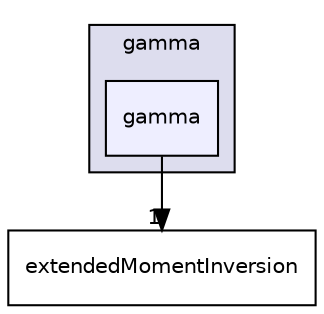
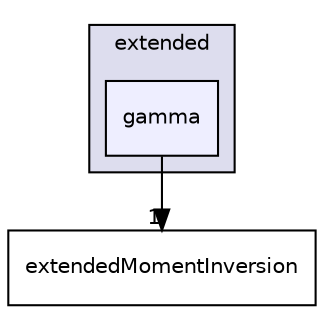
(162, 45) -> (162, 45)
